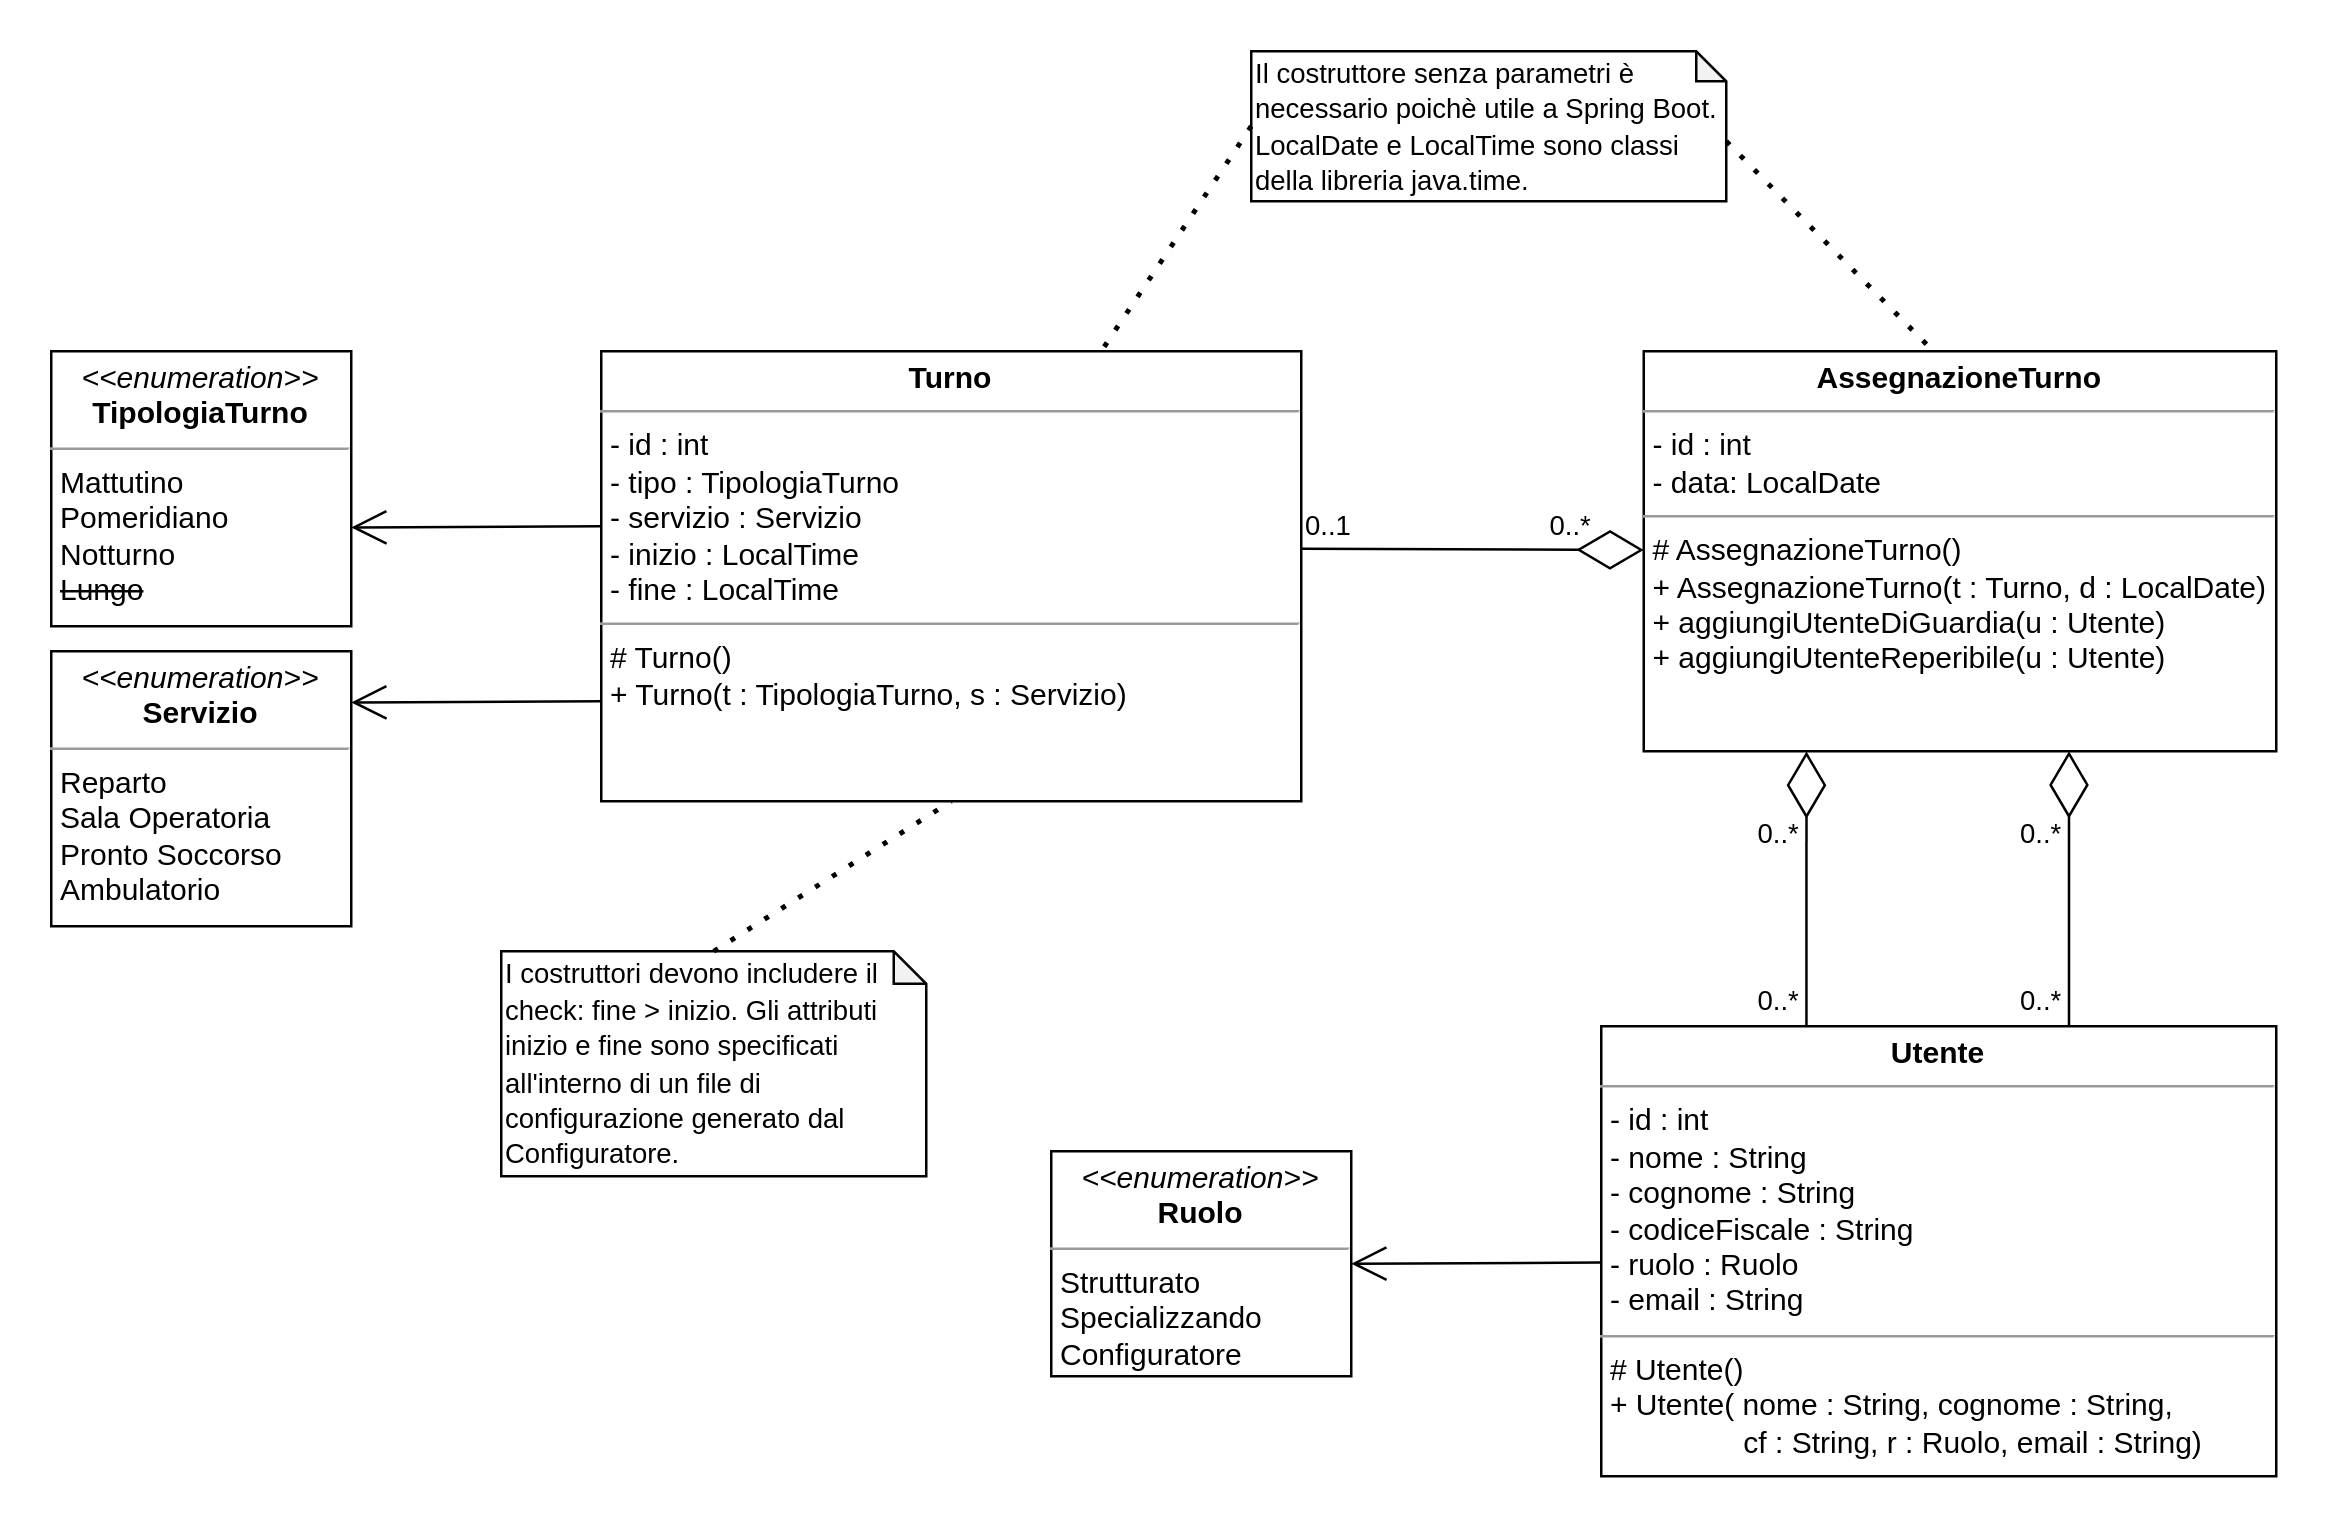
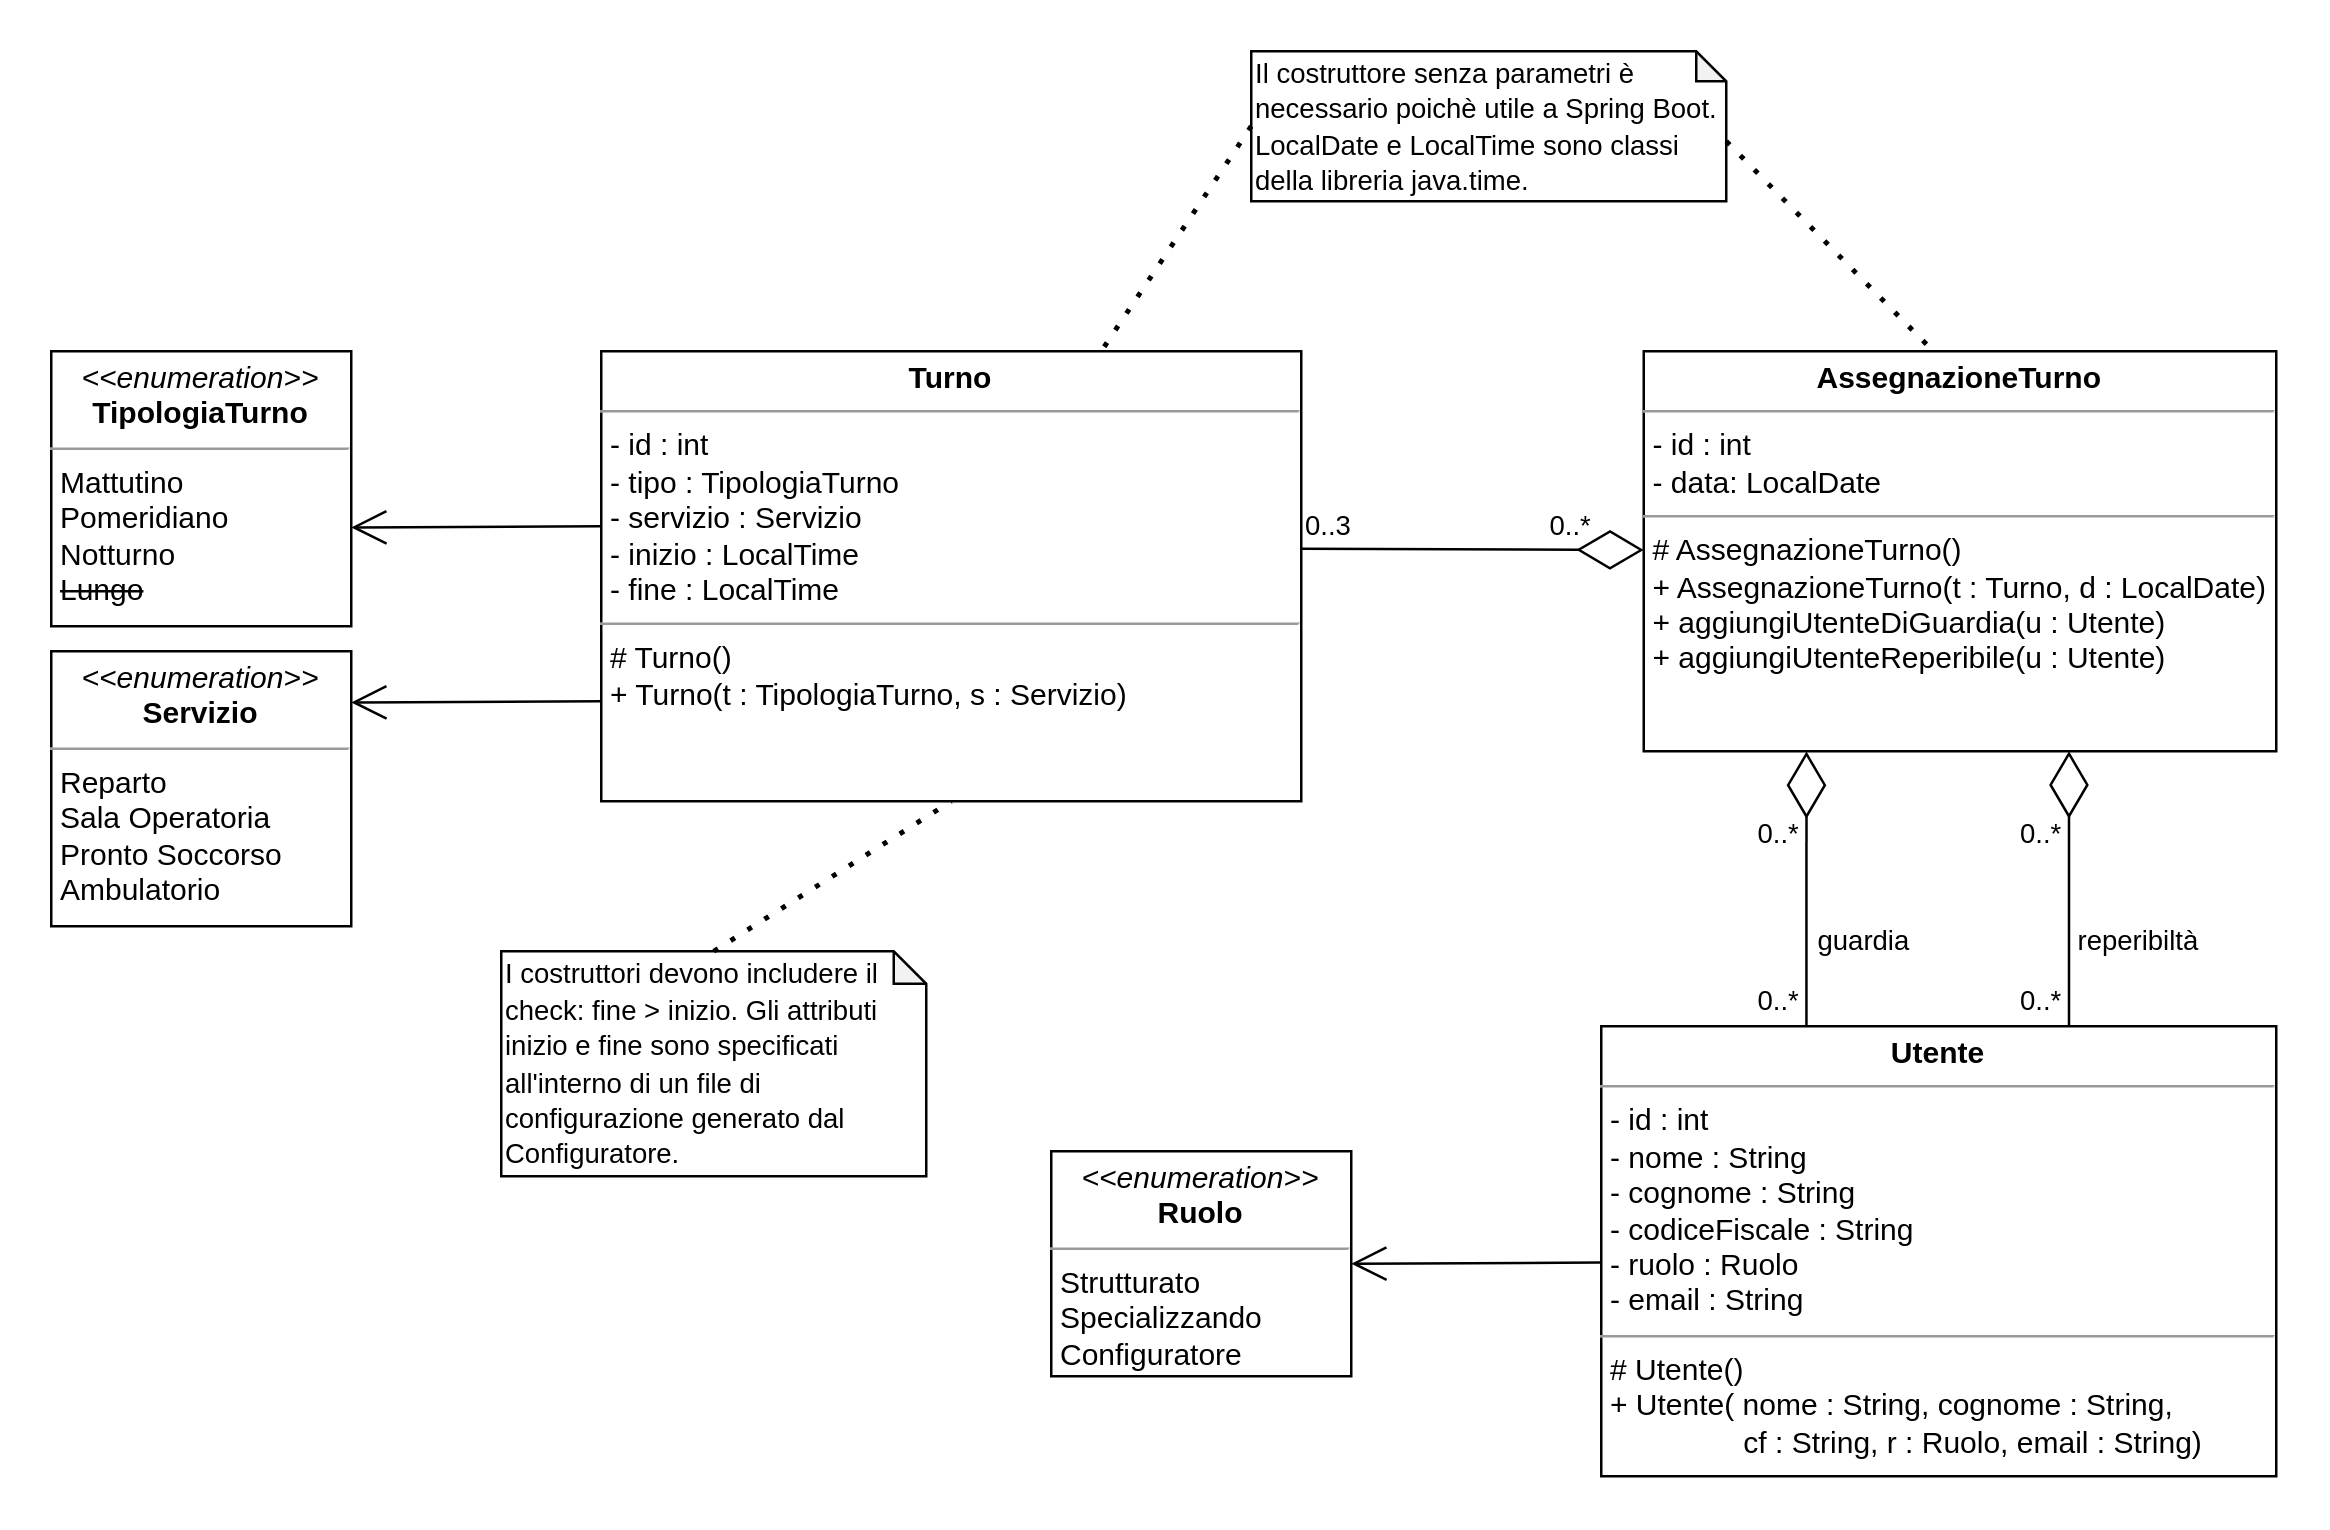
(1384, 526) -> (1384, 526)
none -> (1870, 941)
none -> (2144, 941)
